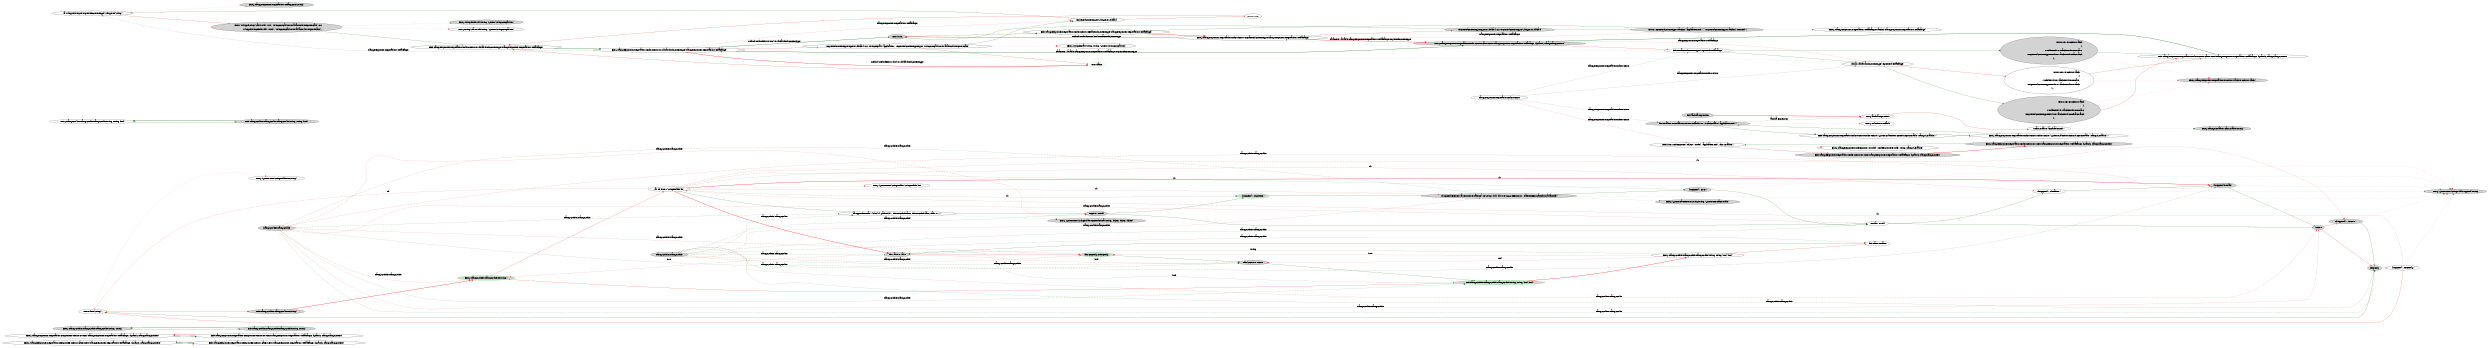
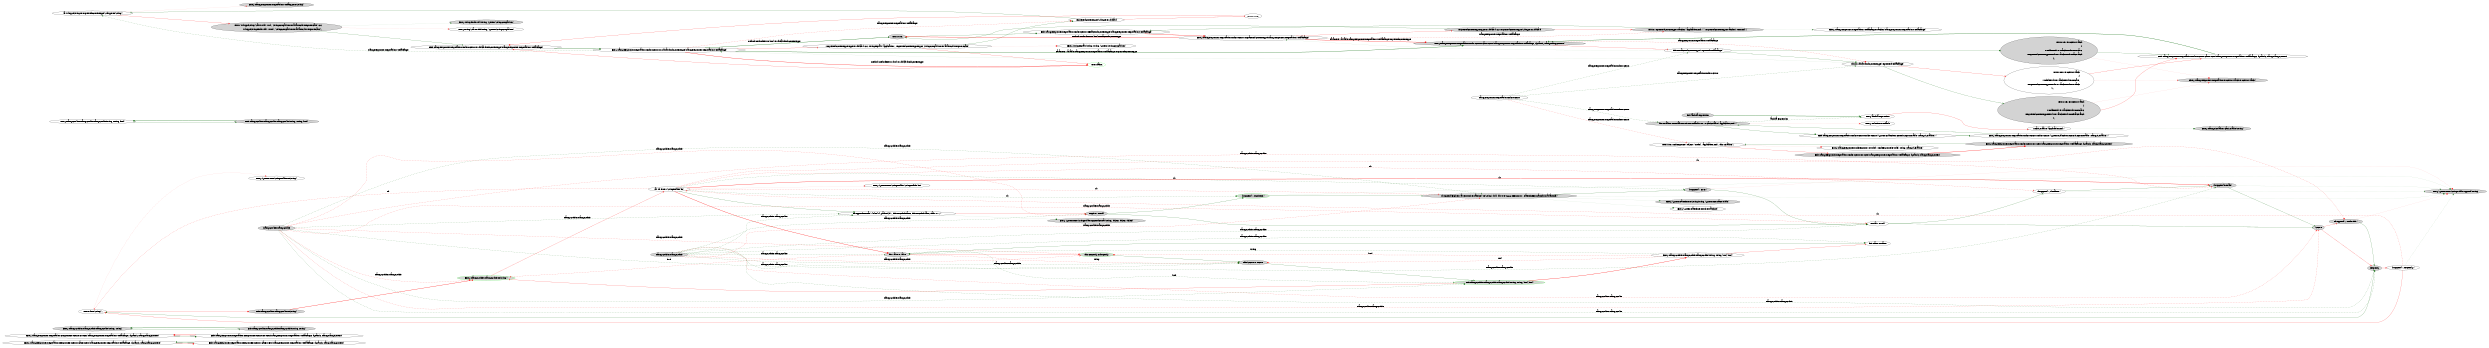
(1786, 116) -> (1786, 116)
none -> (1698, 209)
(2346, 222) -> (2346, 222)
(1096, 259) -> (1096, 259)
